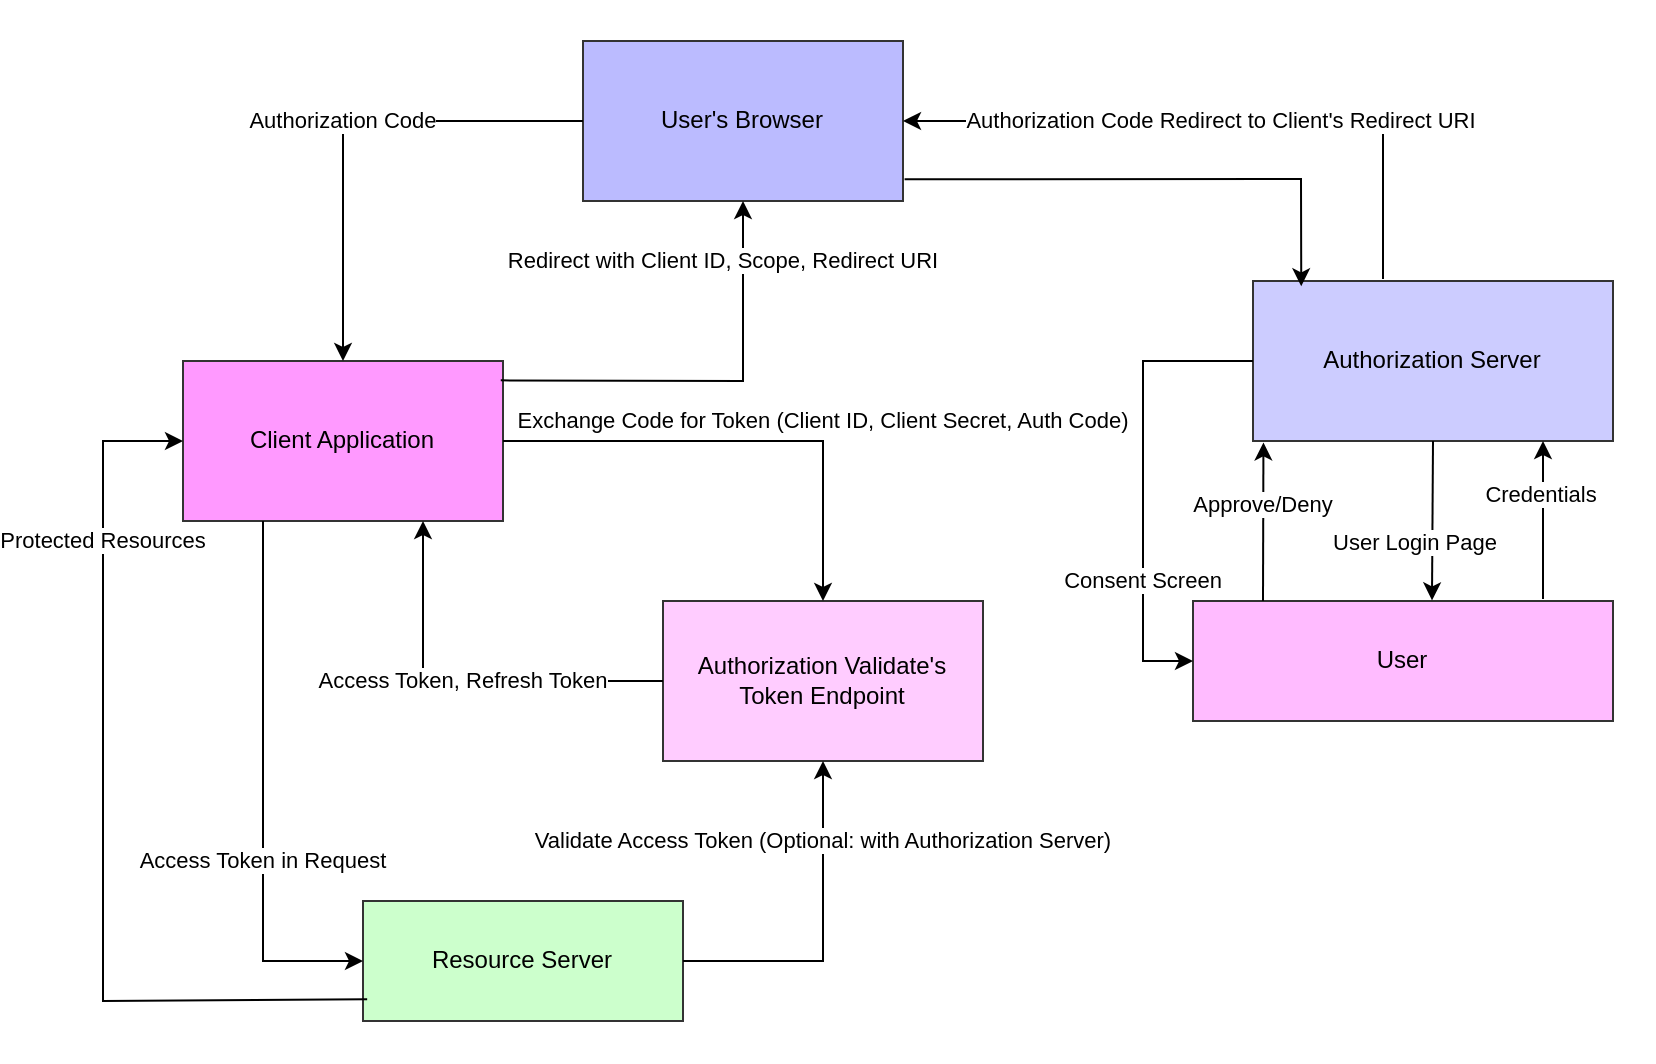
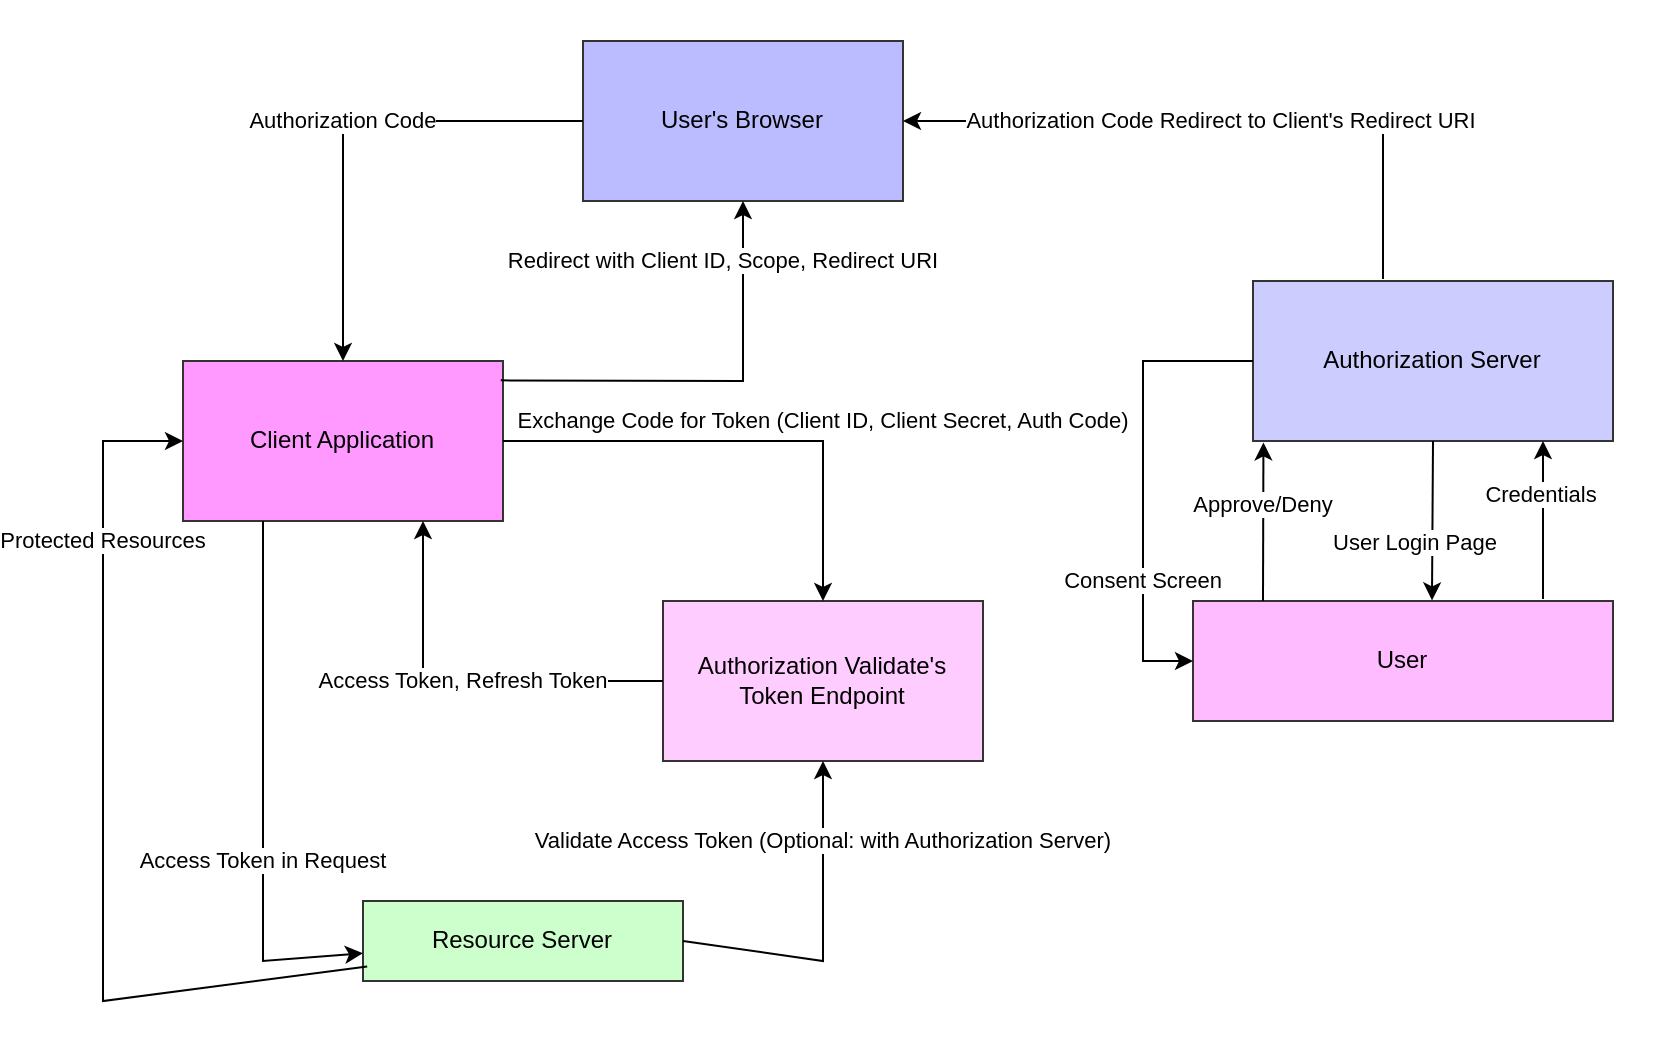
(1150, 179) -> none
(523, 961) -> (523, 941)
